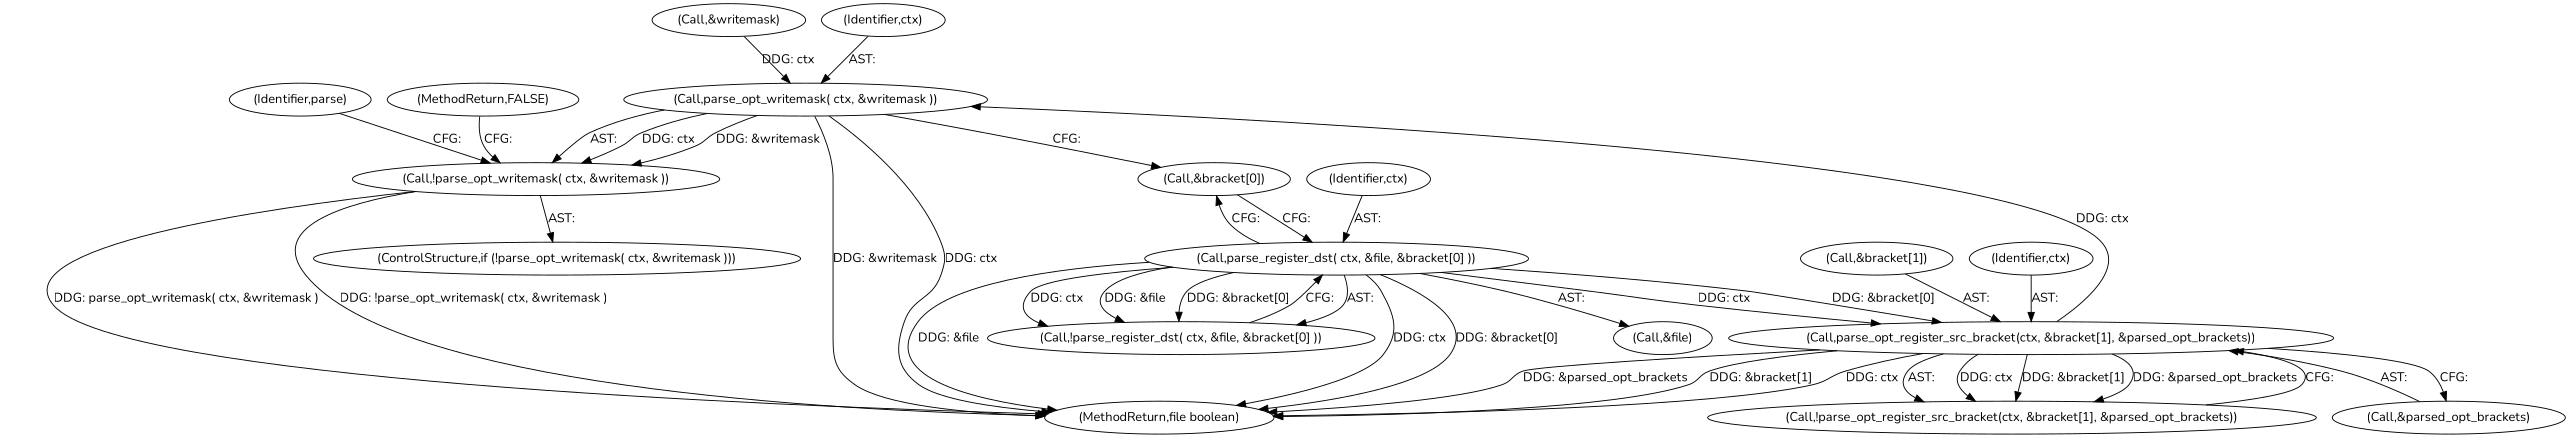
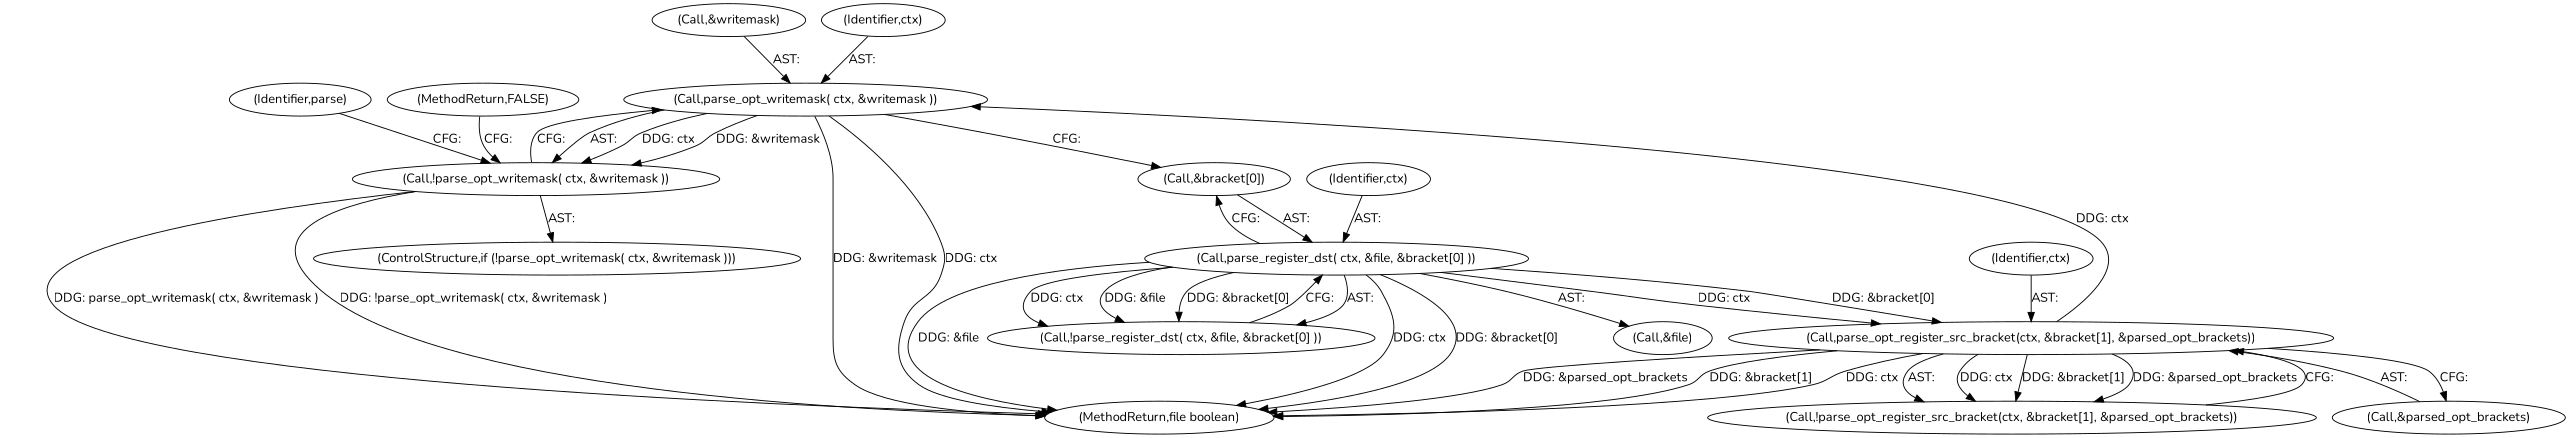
(788, 60) -> (788, 60)
none -> (578, 120)
(1298, 219) -> (1298, 219)
(1877, 259) -> none
